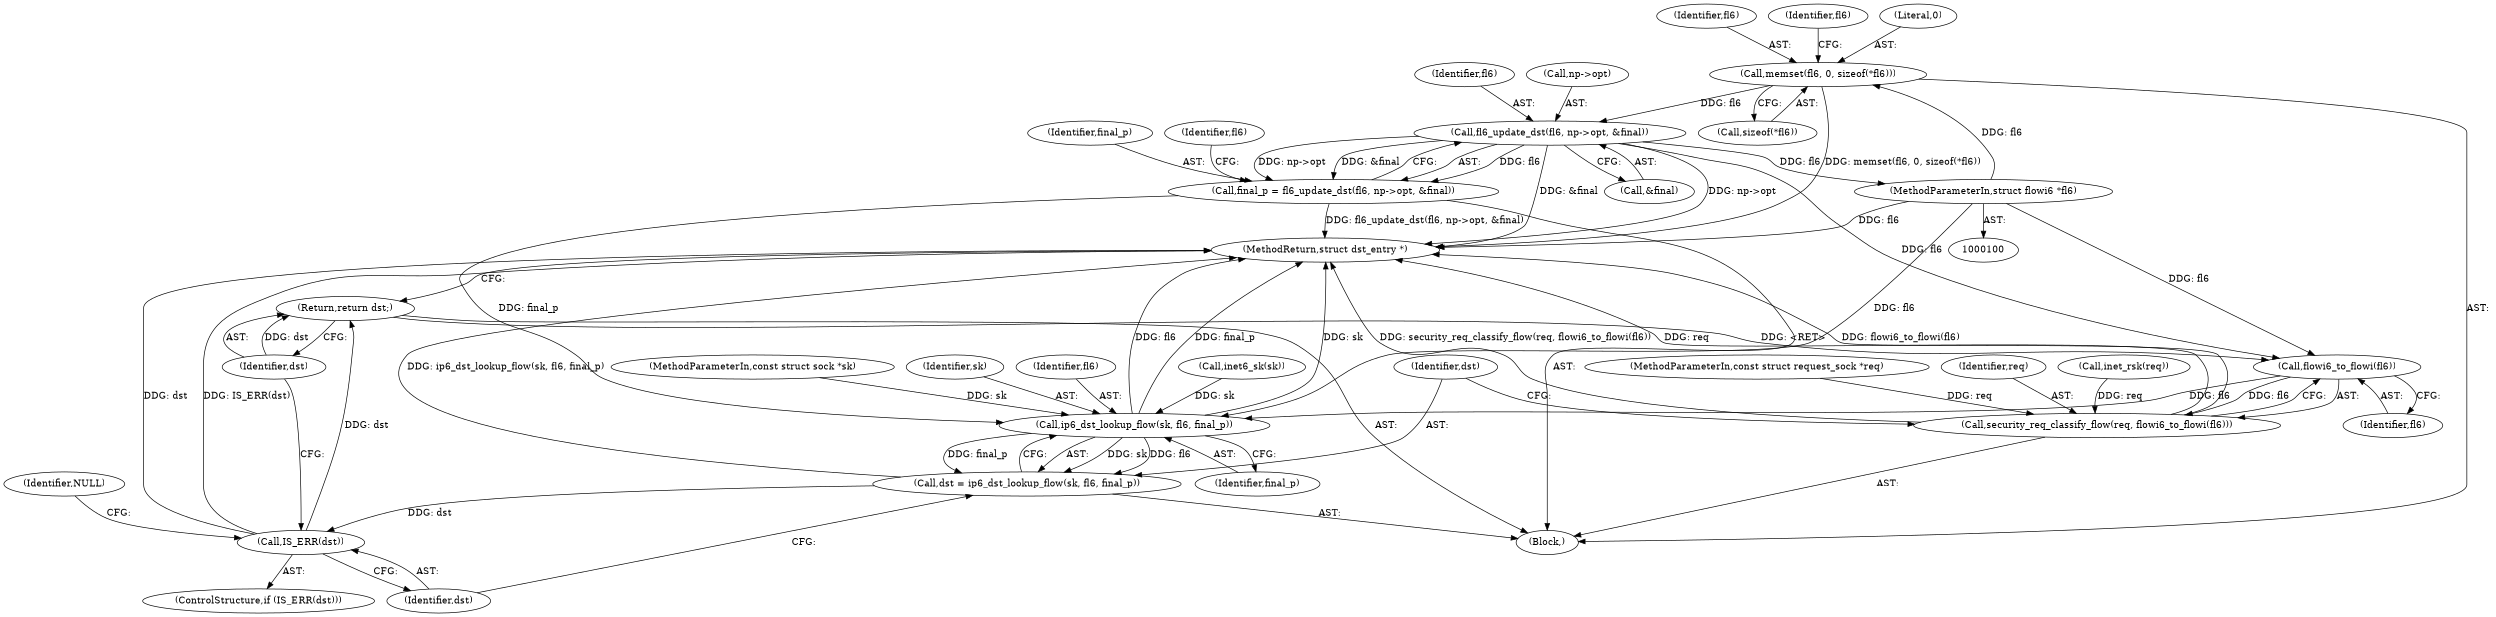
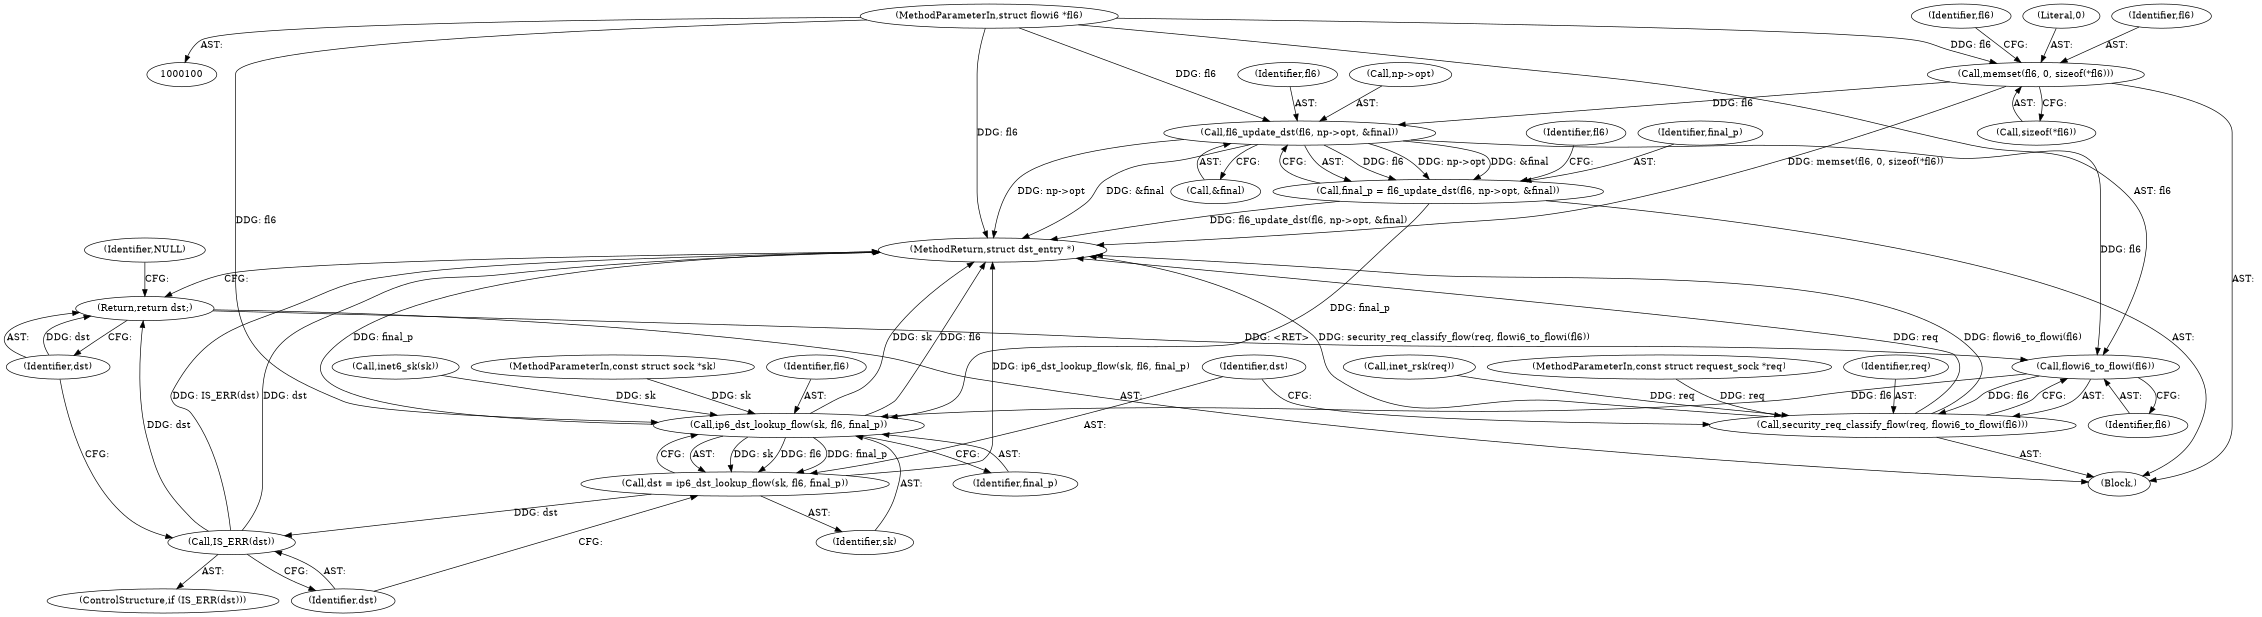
(1762, 157) -> (1141, 73)
(2189, 279) -> (2153, 192)
(1312, 516) -> (798, 512)
(151, 528) -> (145, 276)
